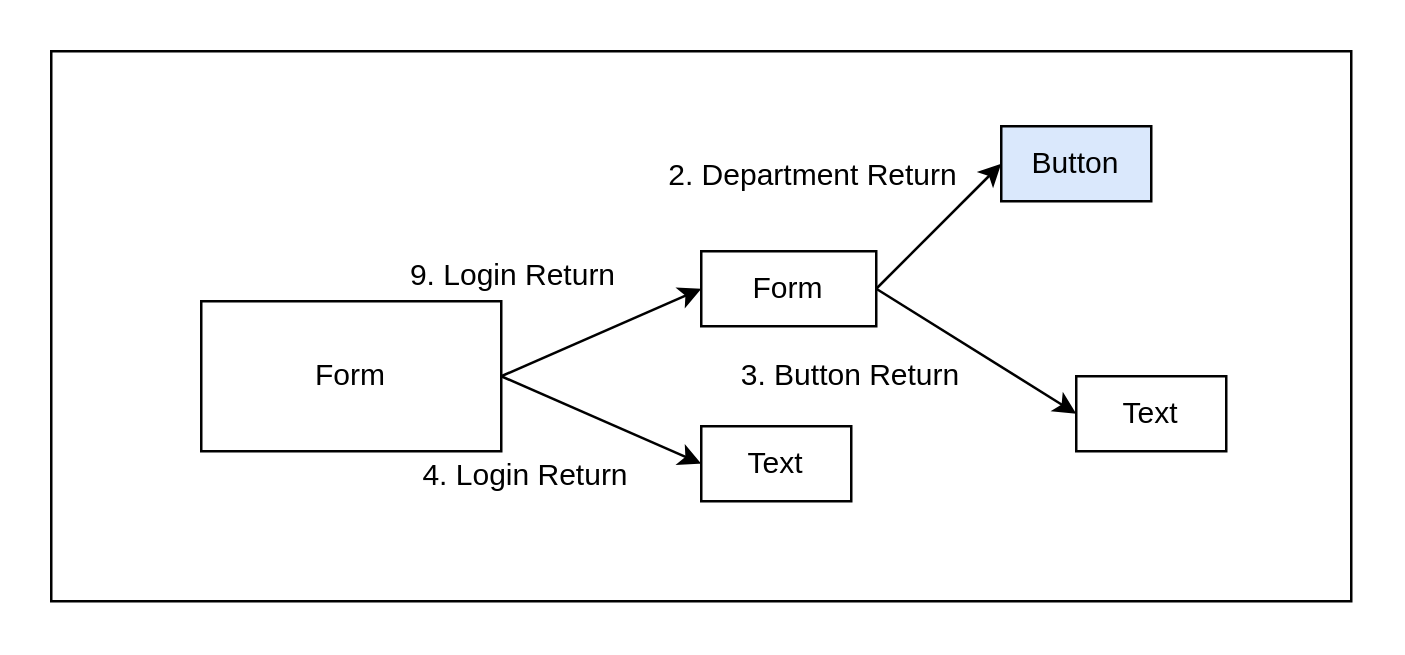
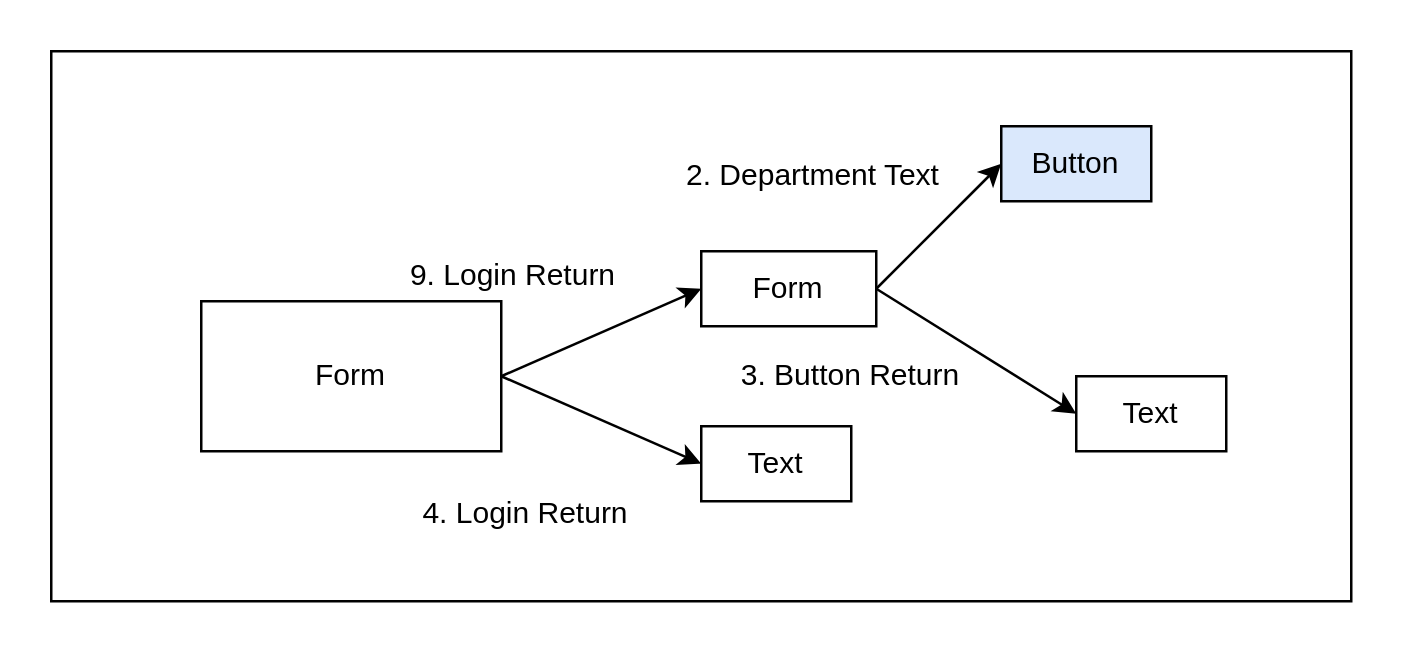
(814, 176) -> (814, 176)
(526, 476) -> (526, 514)
